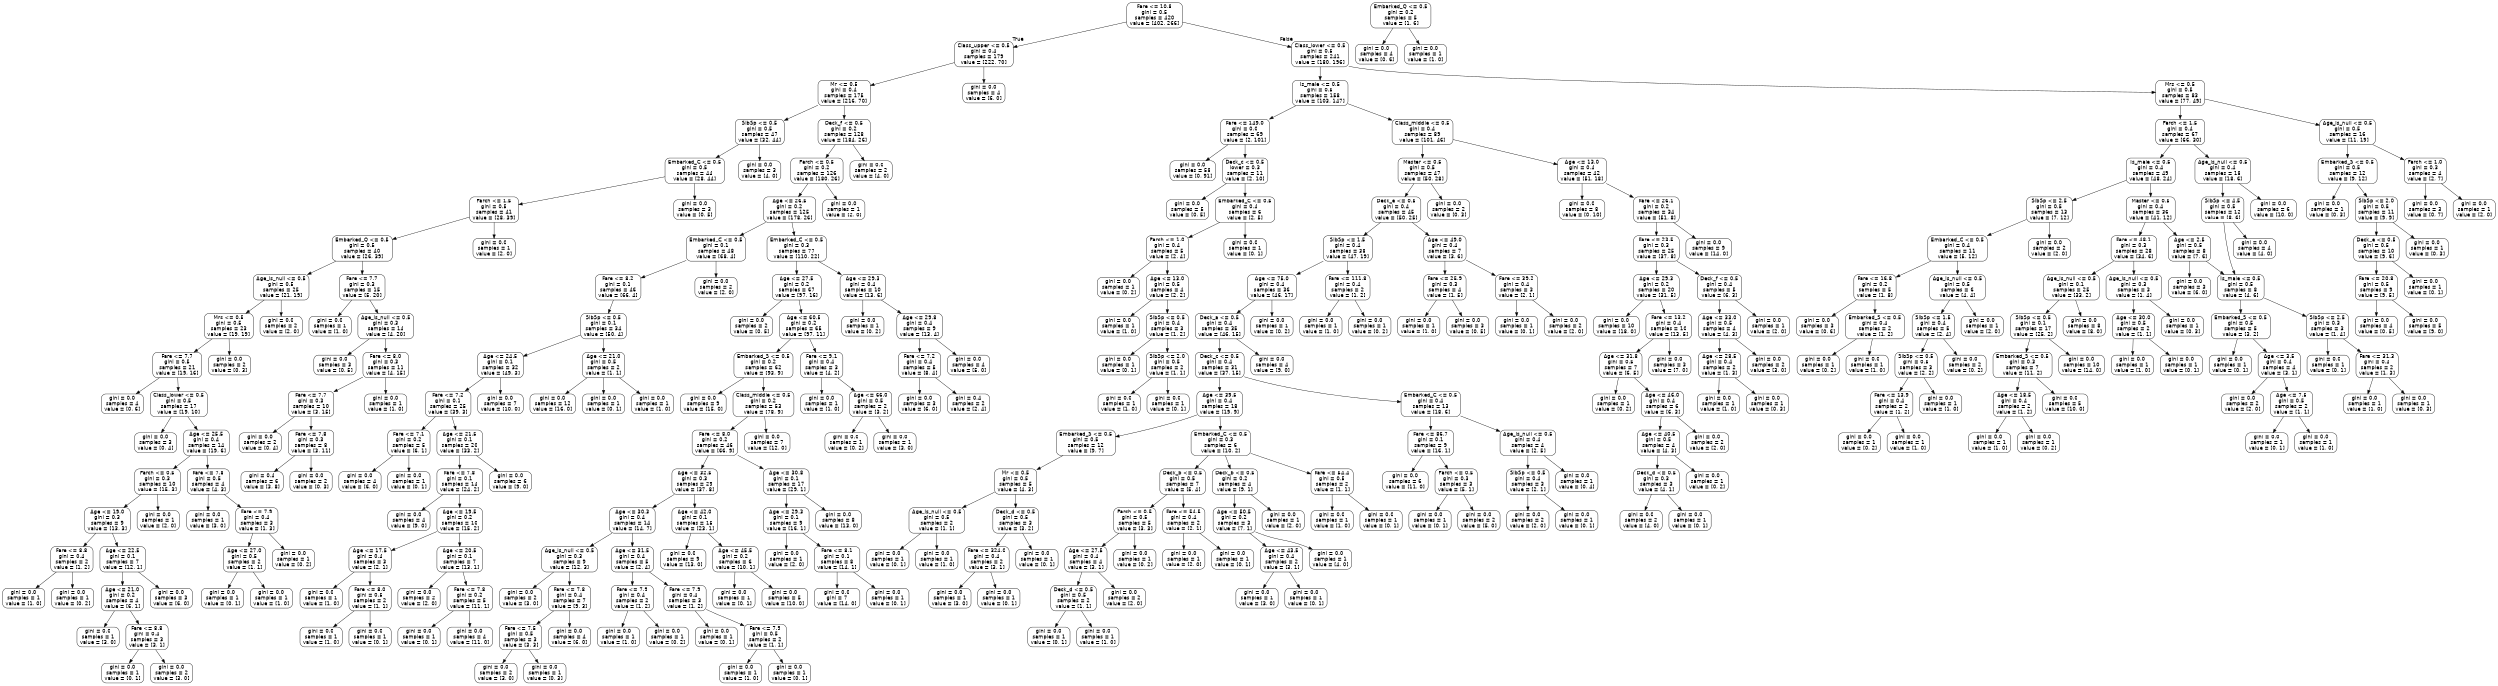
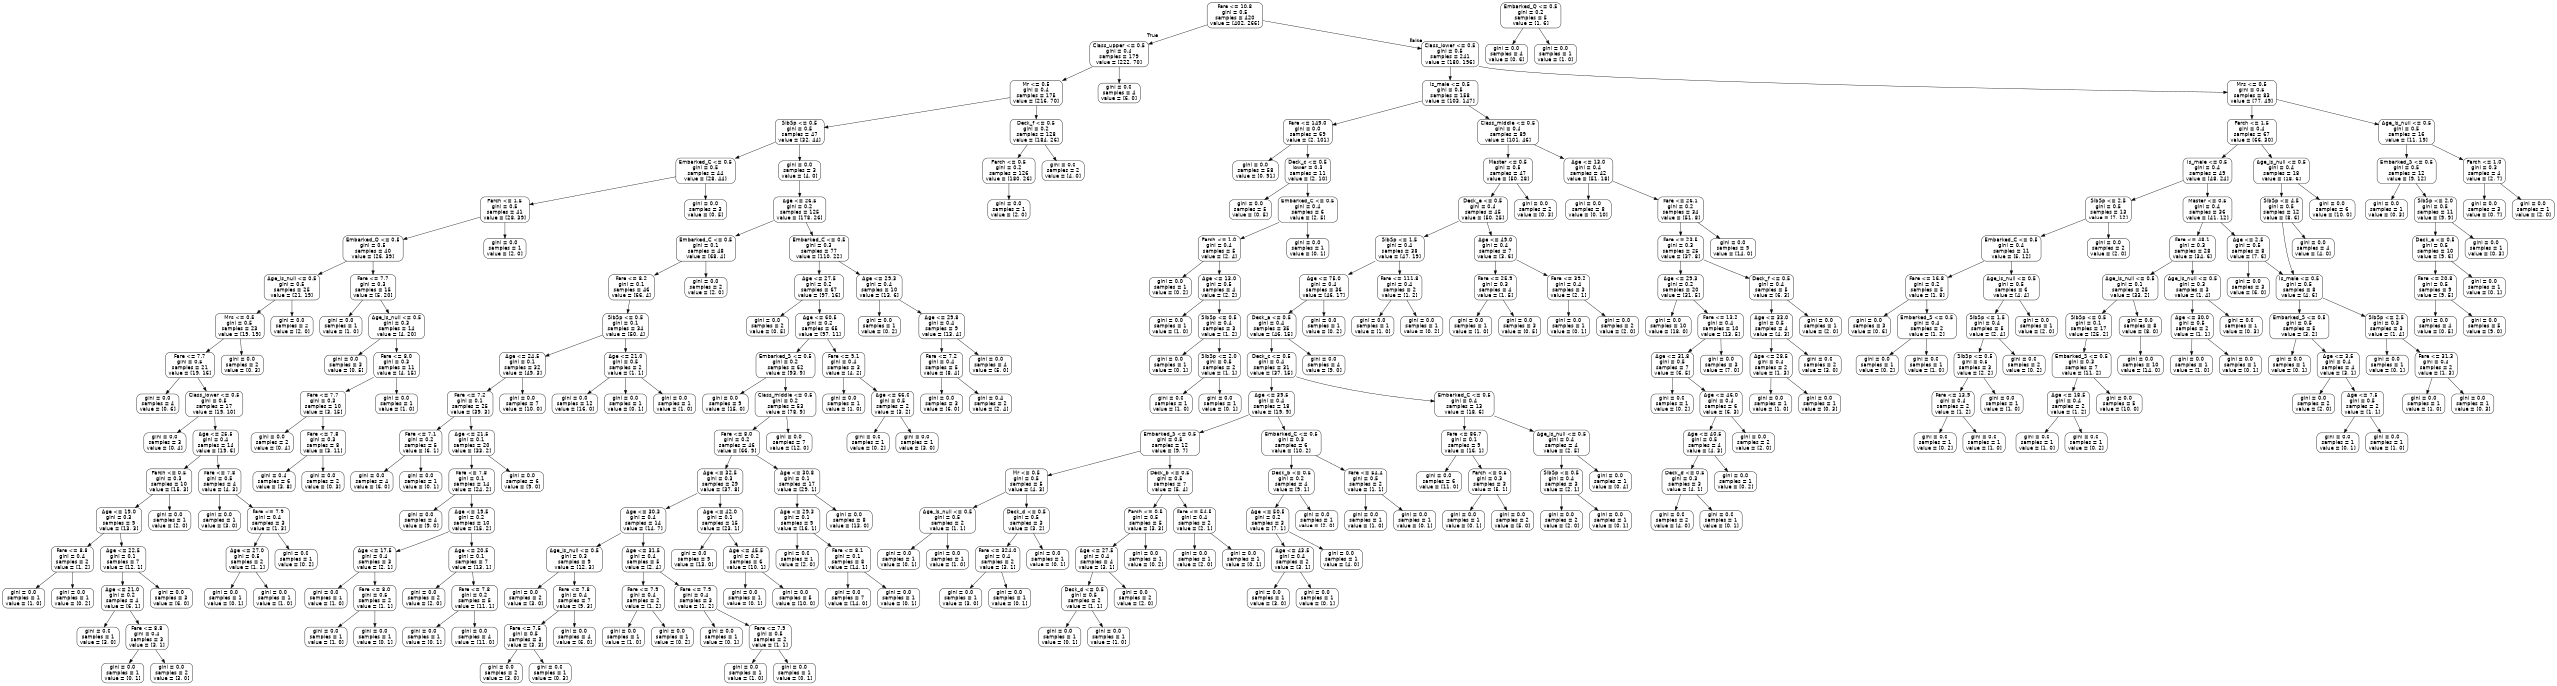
(804, 189) -> (800, 187)
(2058, 346) -> (2140, 344)
(1203, 461) -> (1170, 460)
(837, 598) -> (848, 598)
